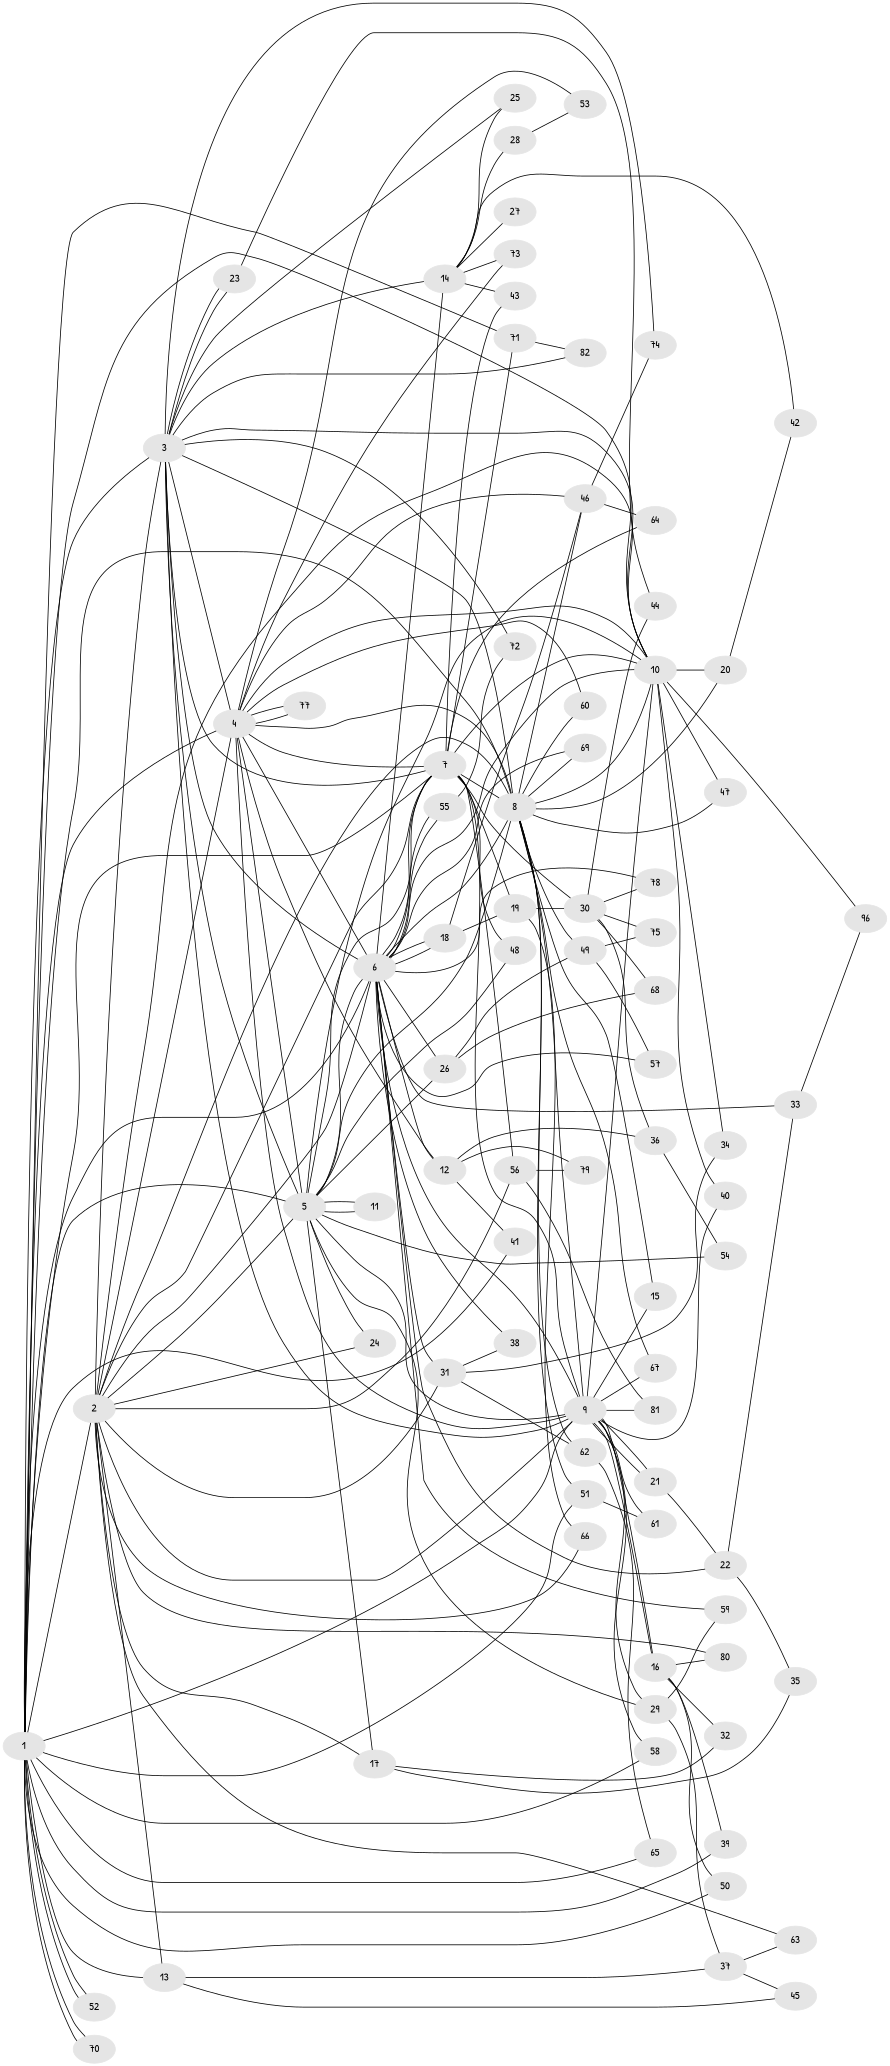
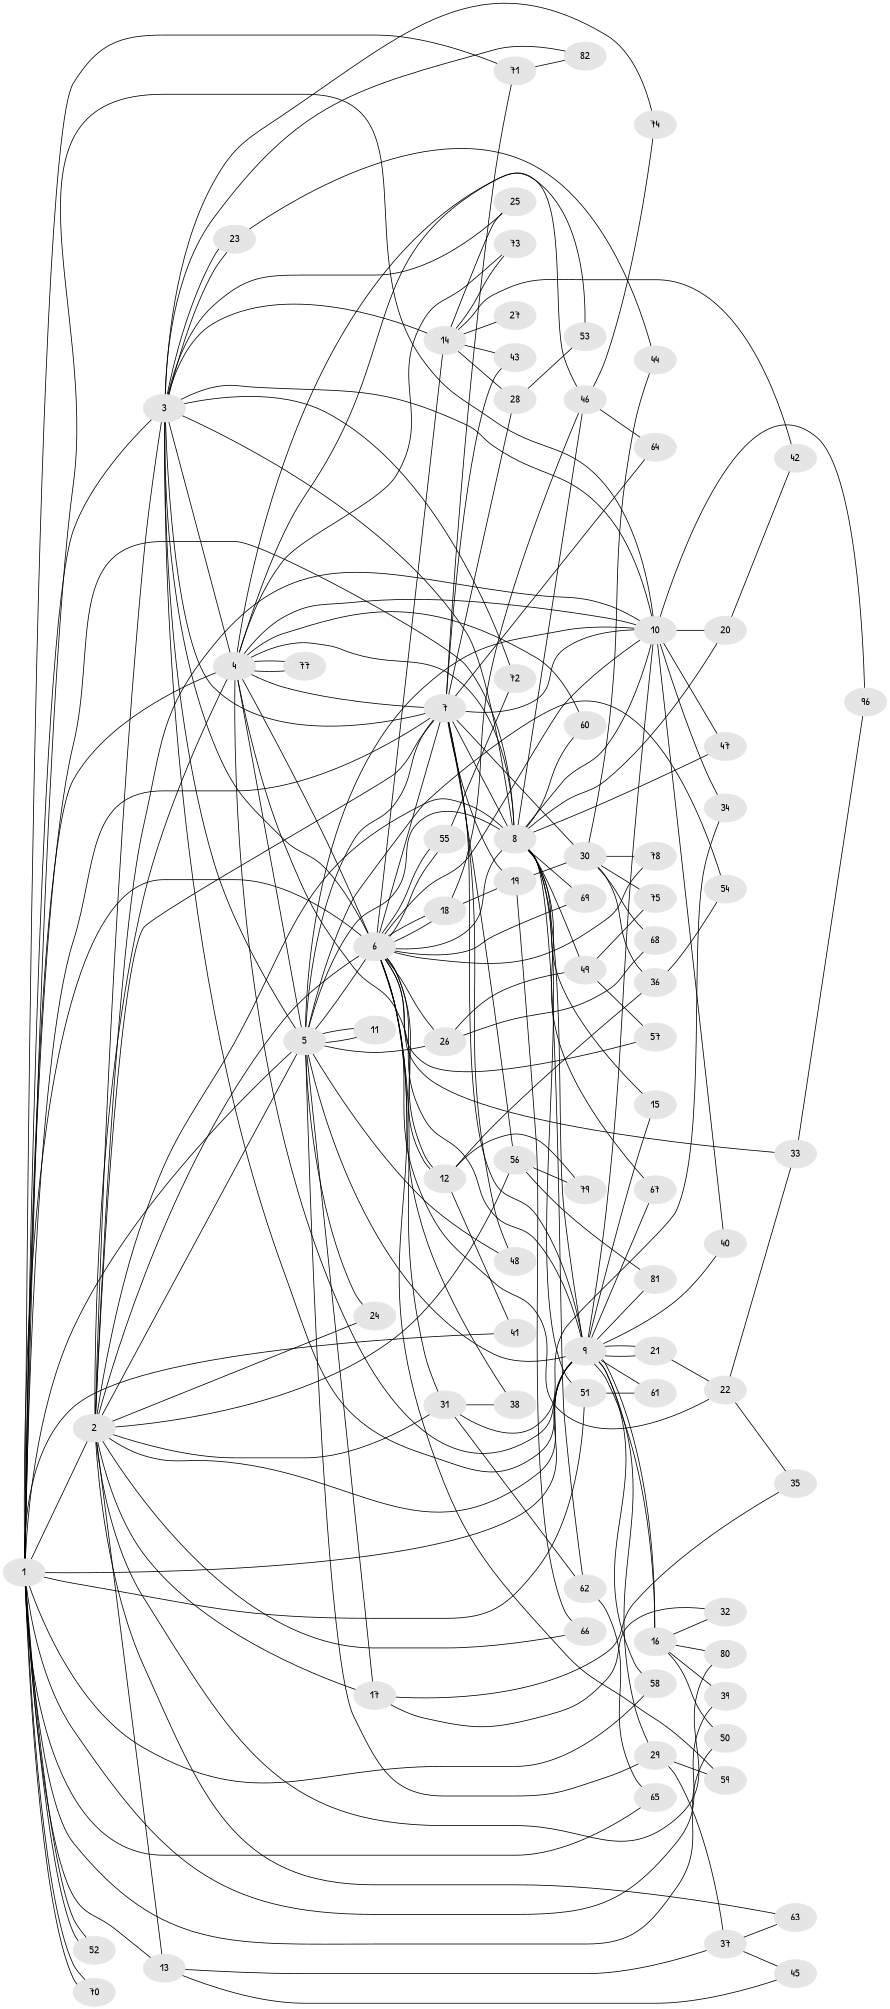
none -> (480, 554)
